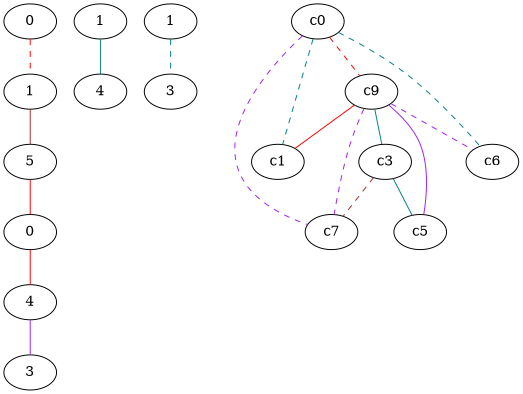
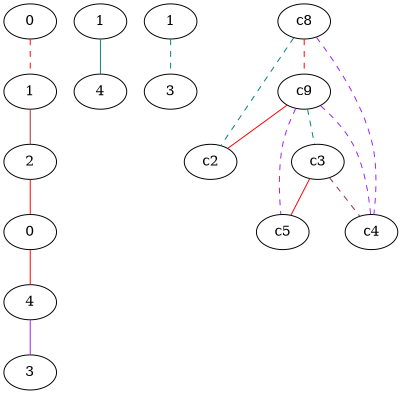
(318, 21) -> (304, 21)
(378, 127) -> (311, 127)
(423, 154) -> (281, 160)
(30, 162) -> (30, 162)
(278, 162) -> (211, 162)
(492, 162) -> none
(403, 197) -> (300, 197)
(332, 232) -> (371, 232)
